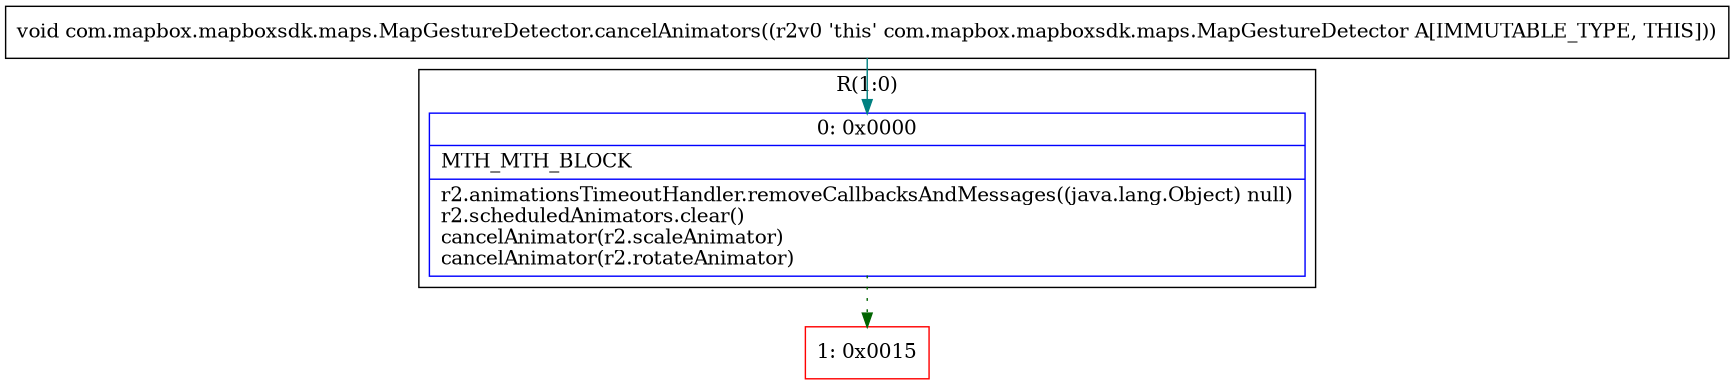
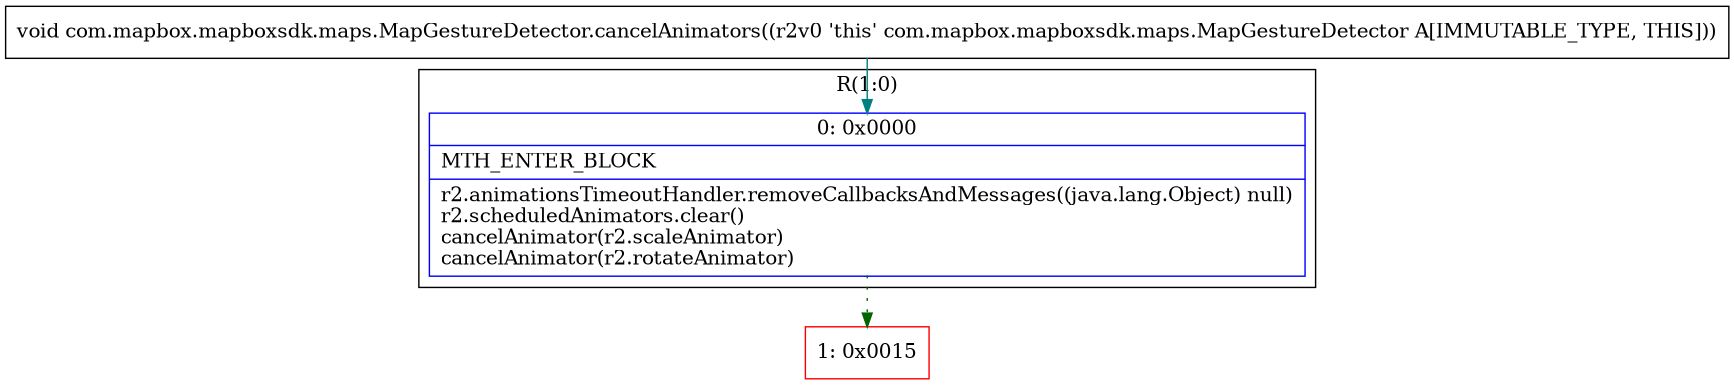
(536, 162) -> (549, 162)
